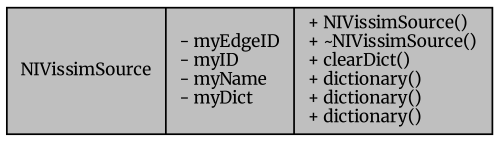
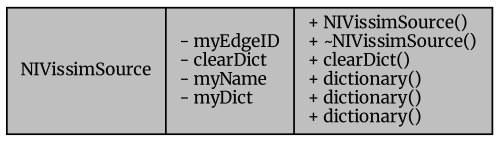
(209, 61) -> (224, 61)
